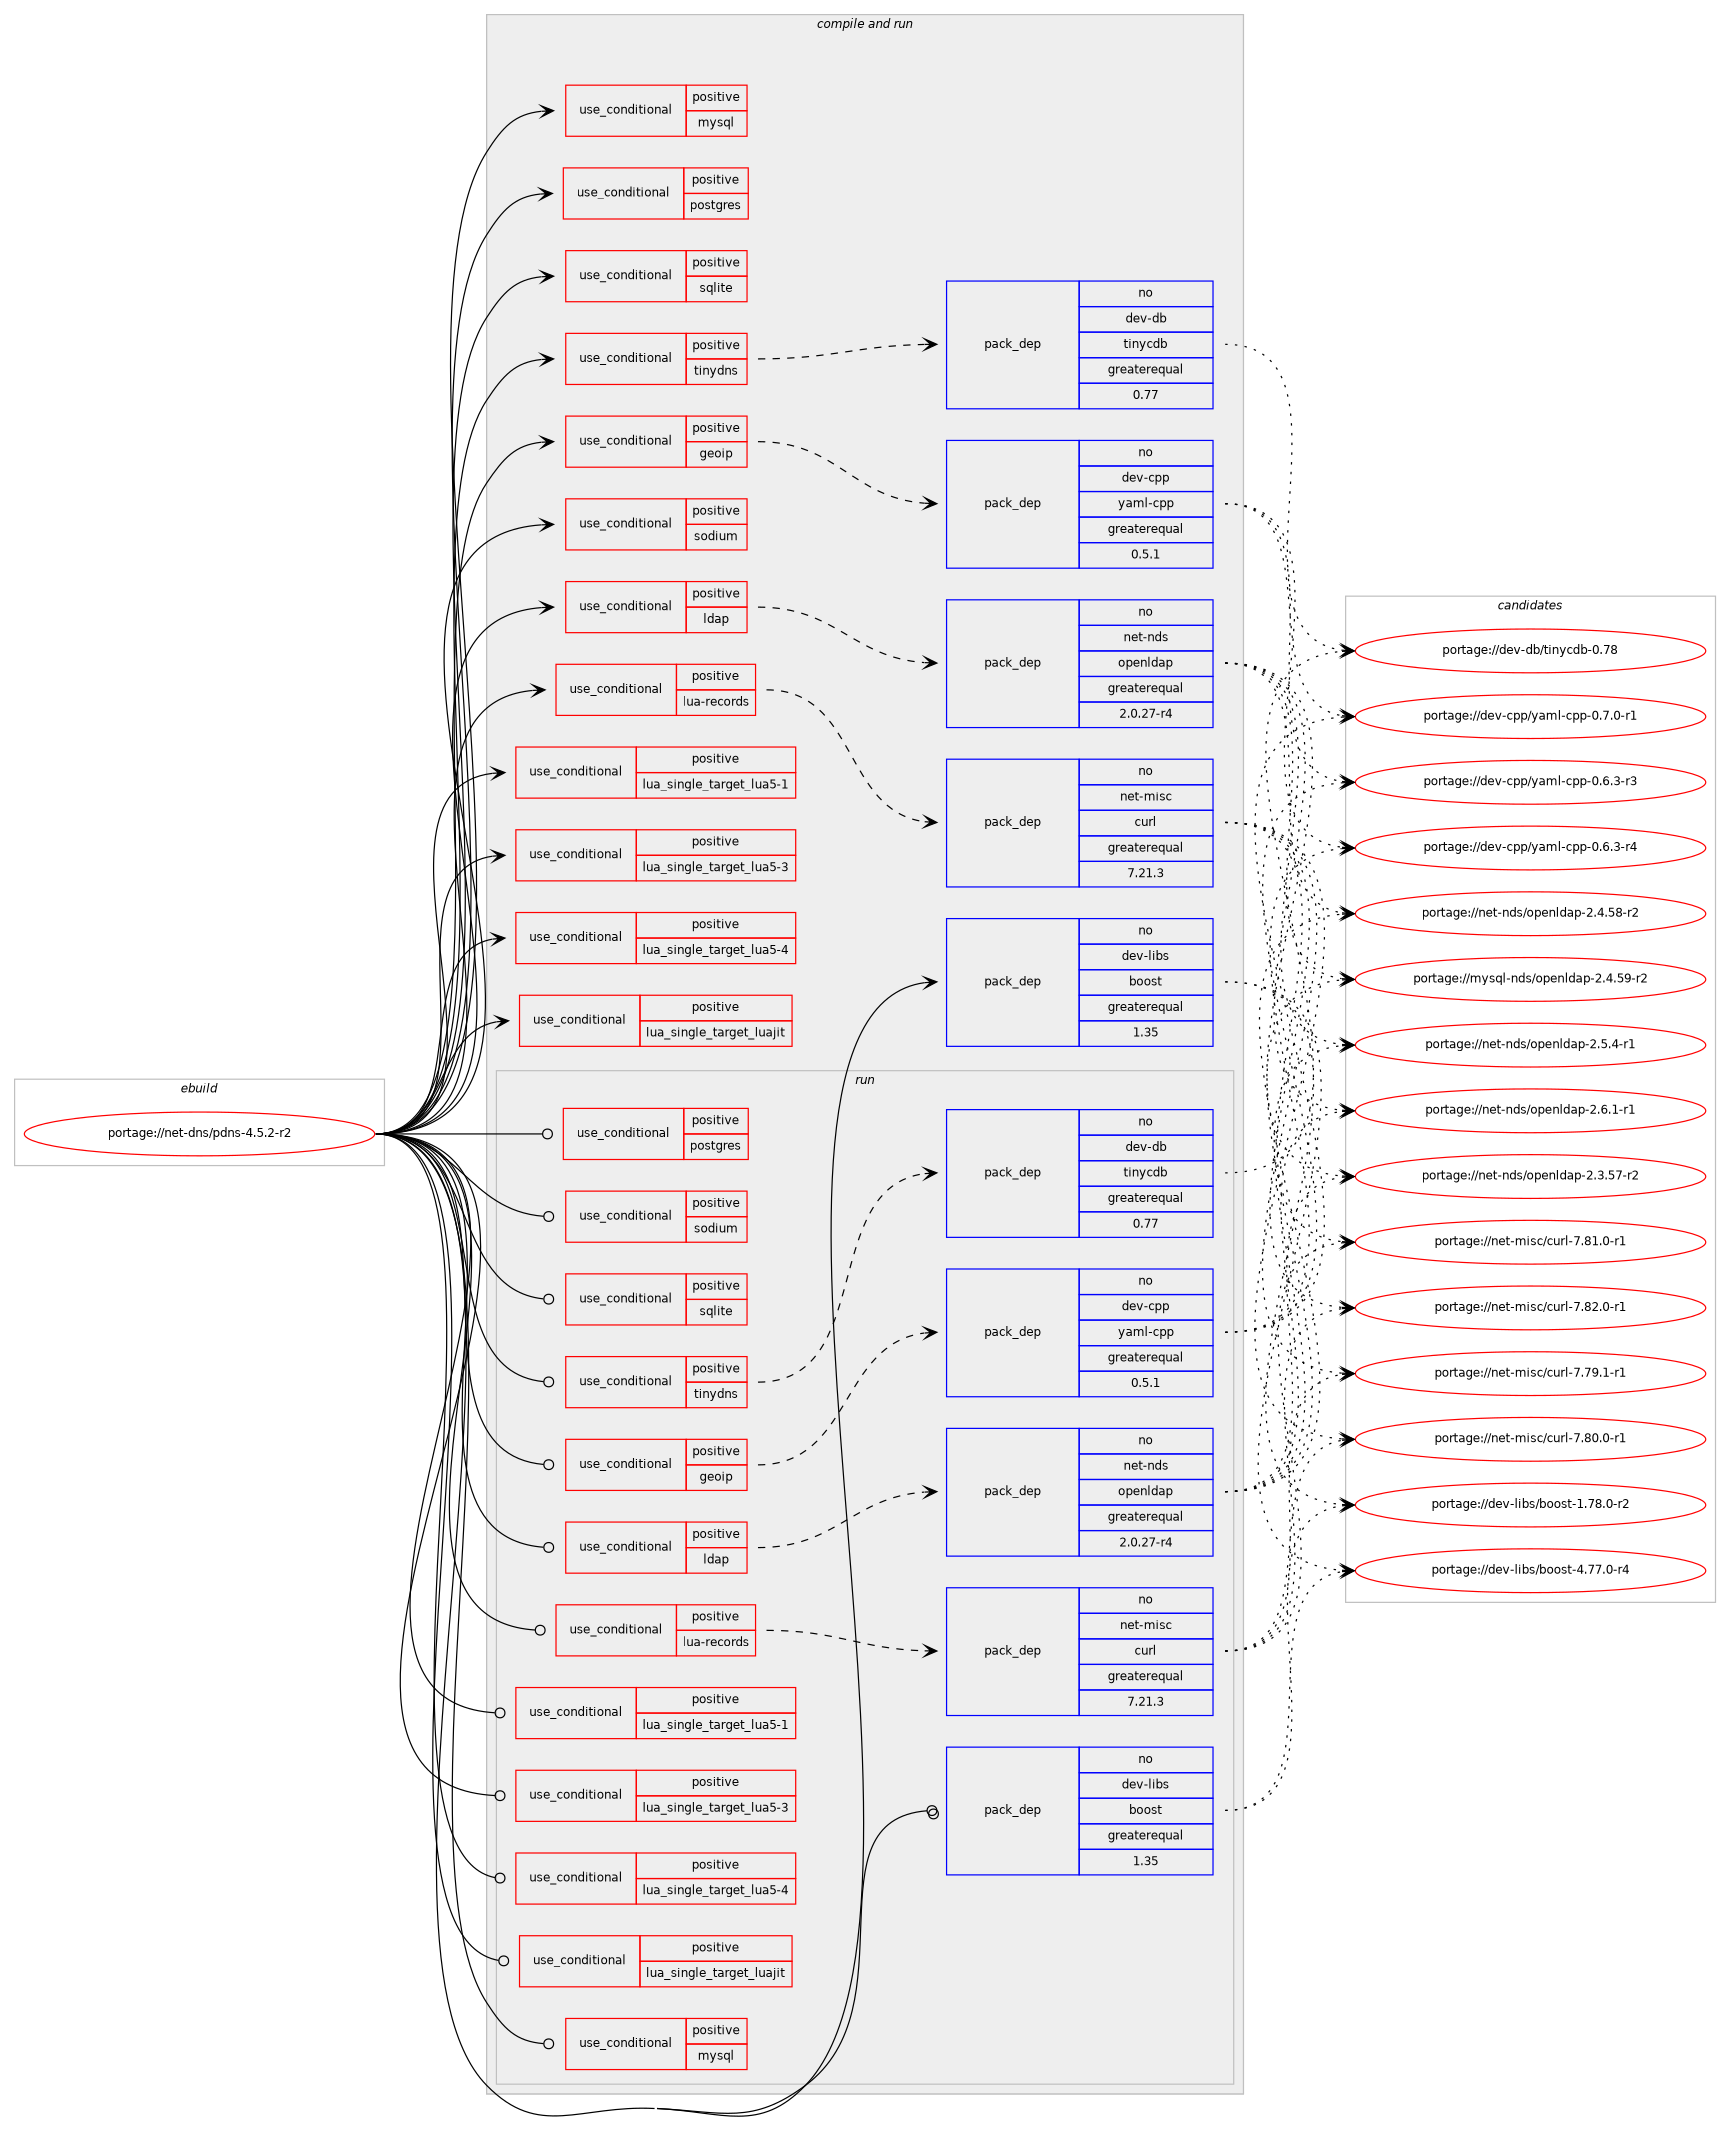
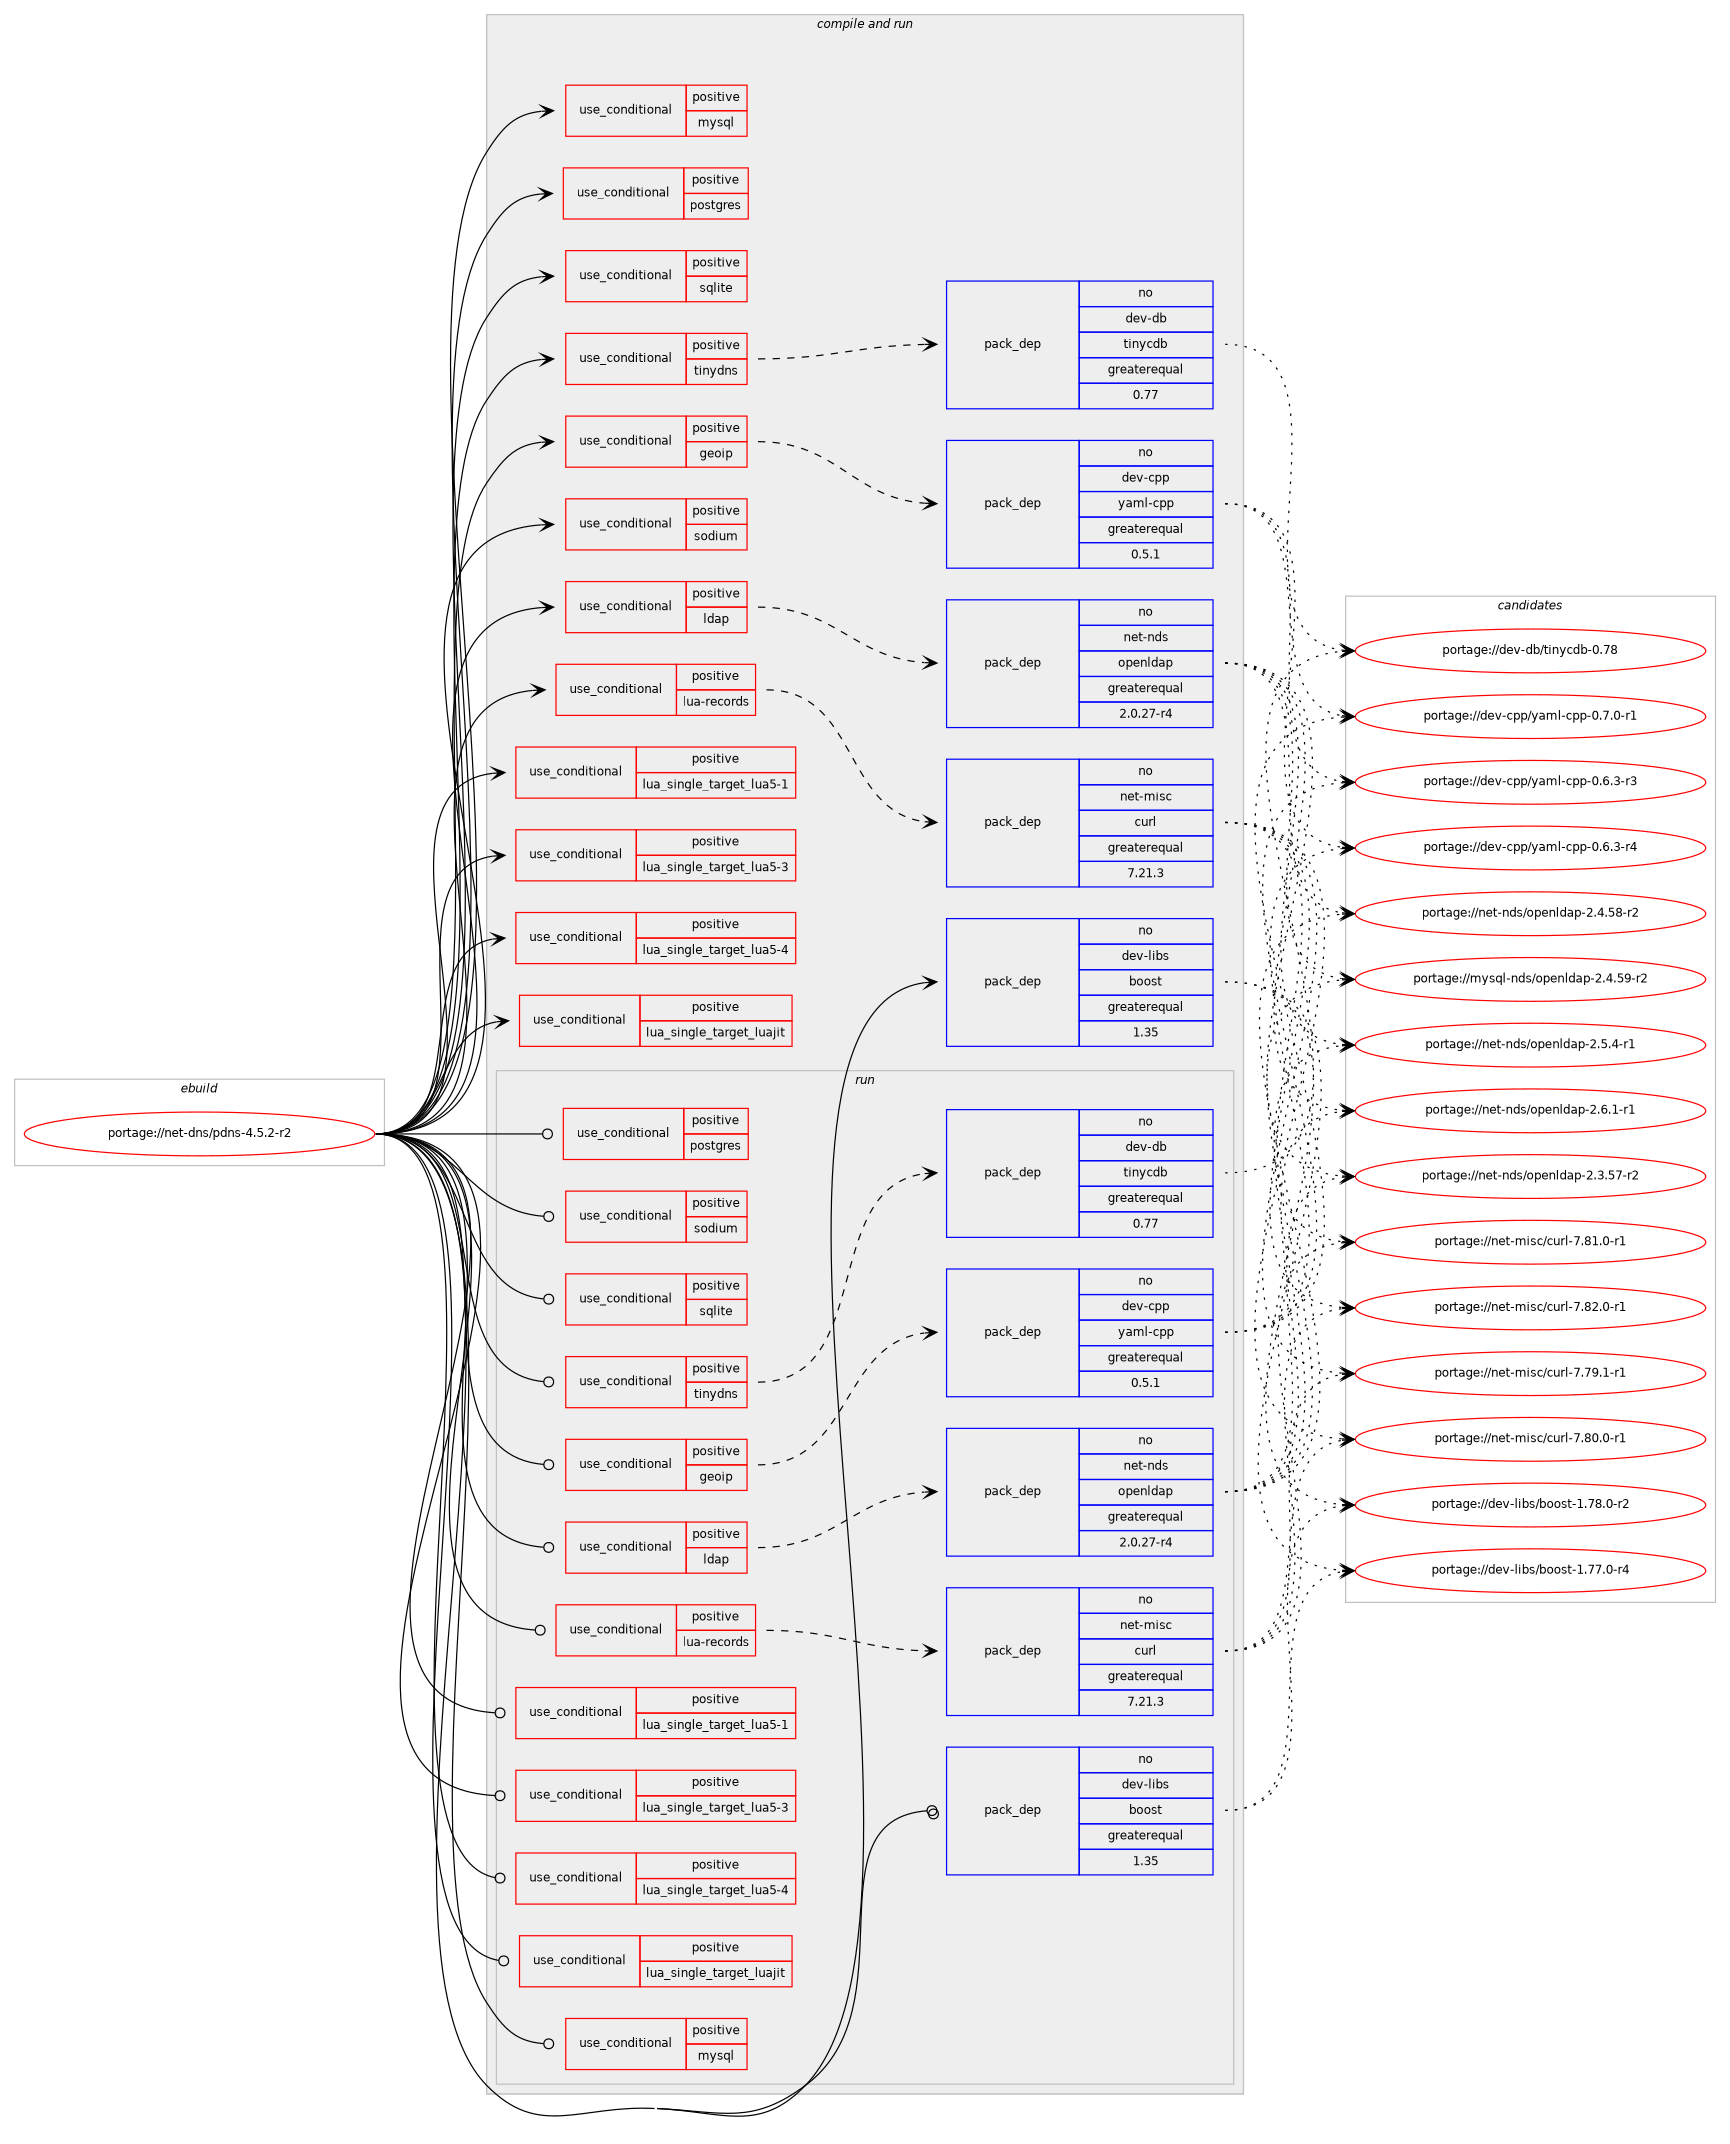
(1531, 1571) -> (1531, 1571)
